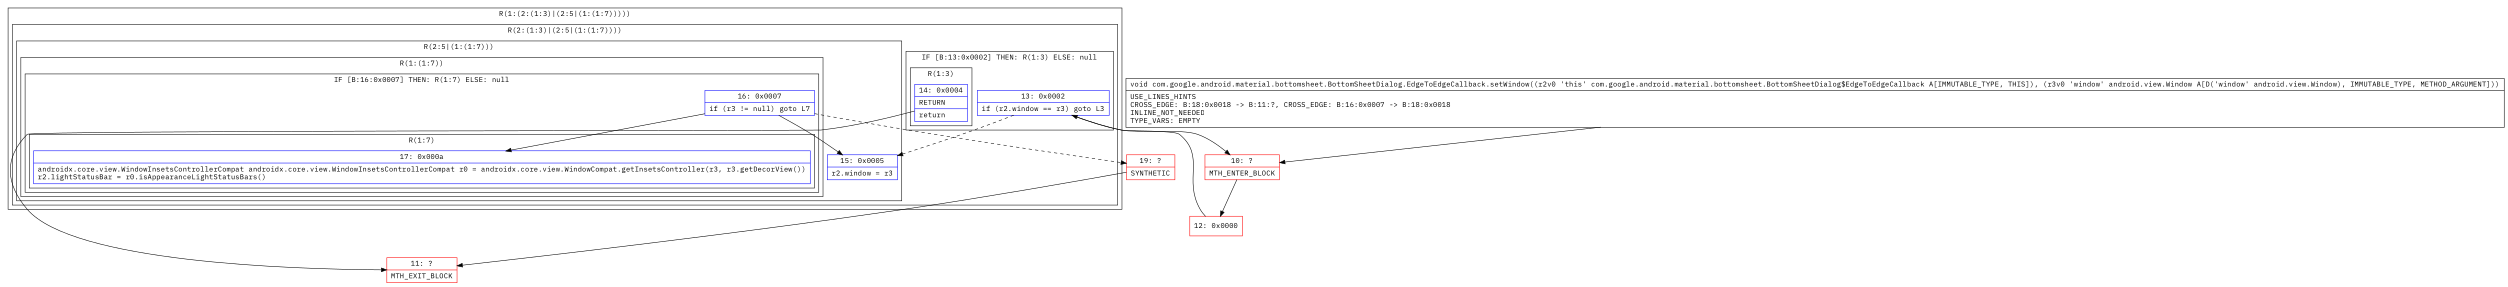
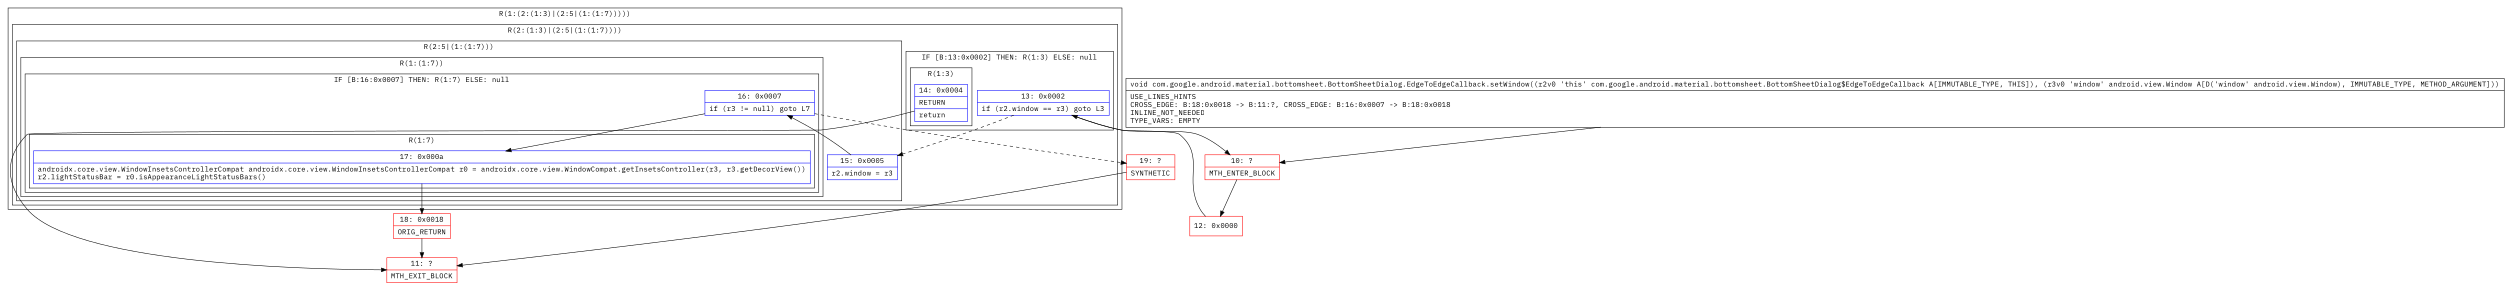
(799, 126) -> (827, 138)
none -> (422, 226)
